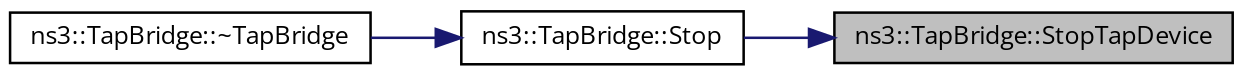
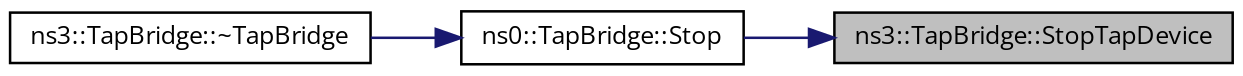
(602, 38) -> (602, 38)
